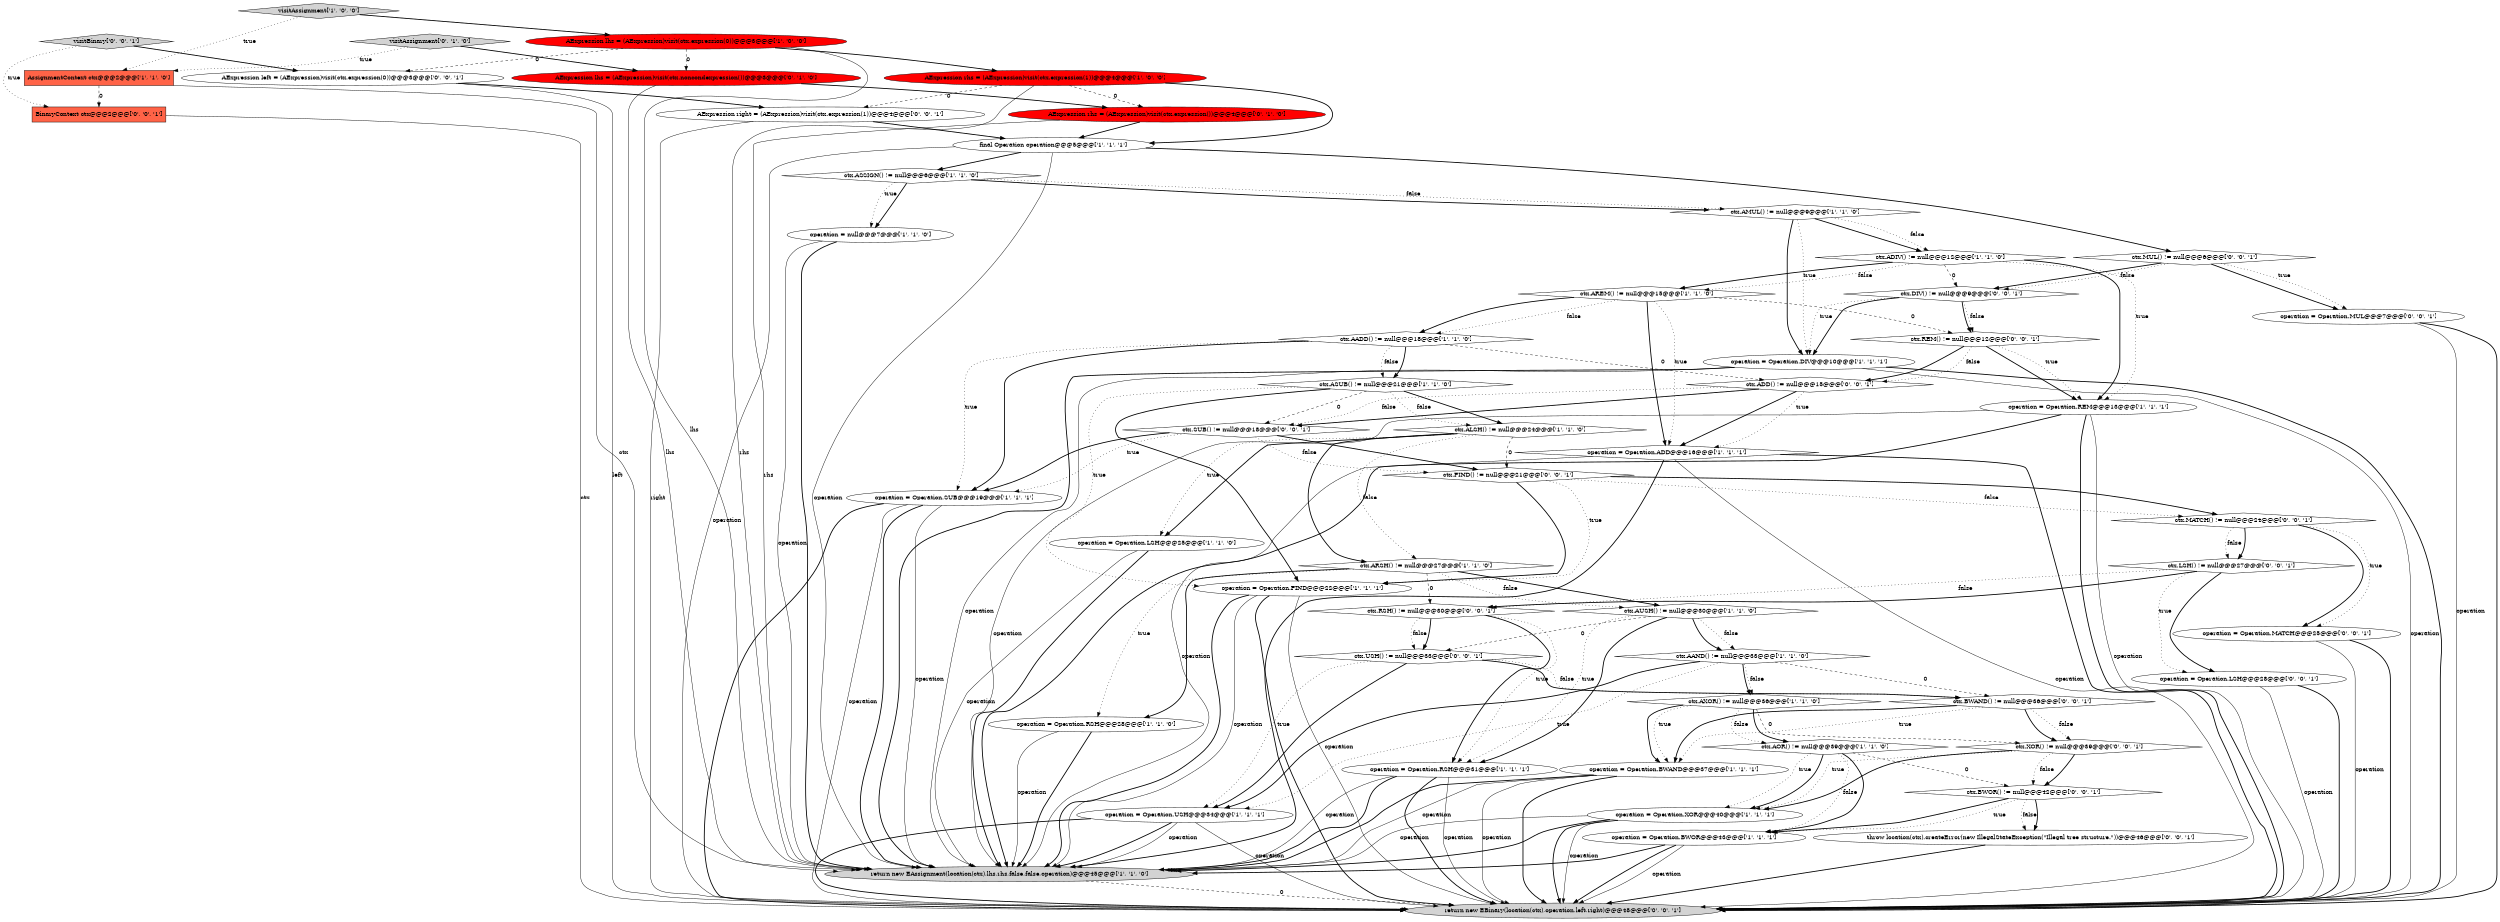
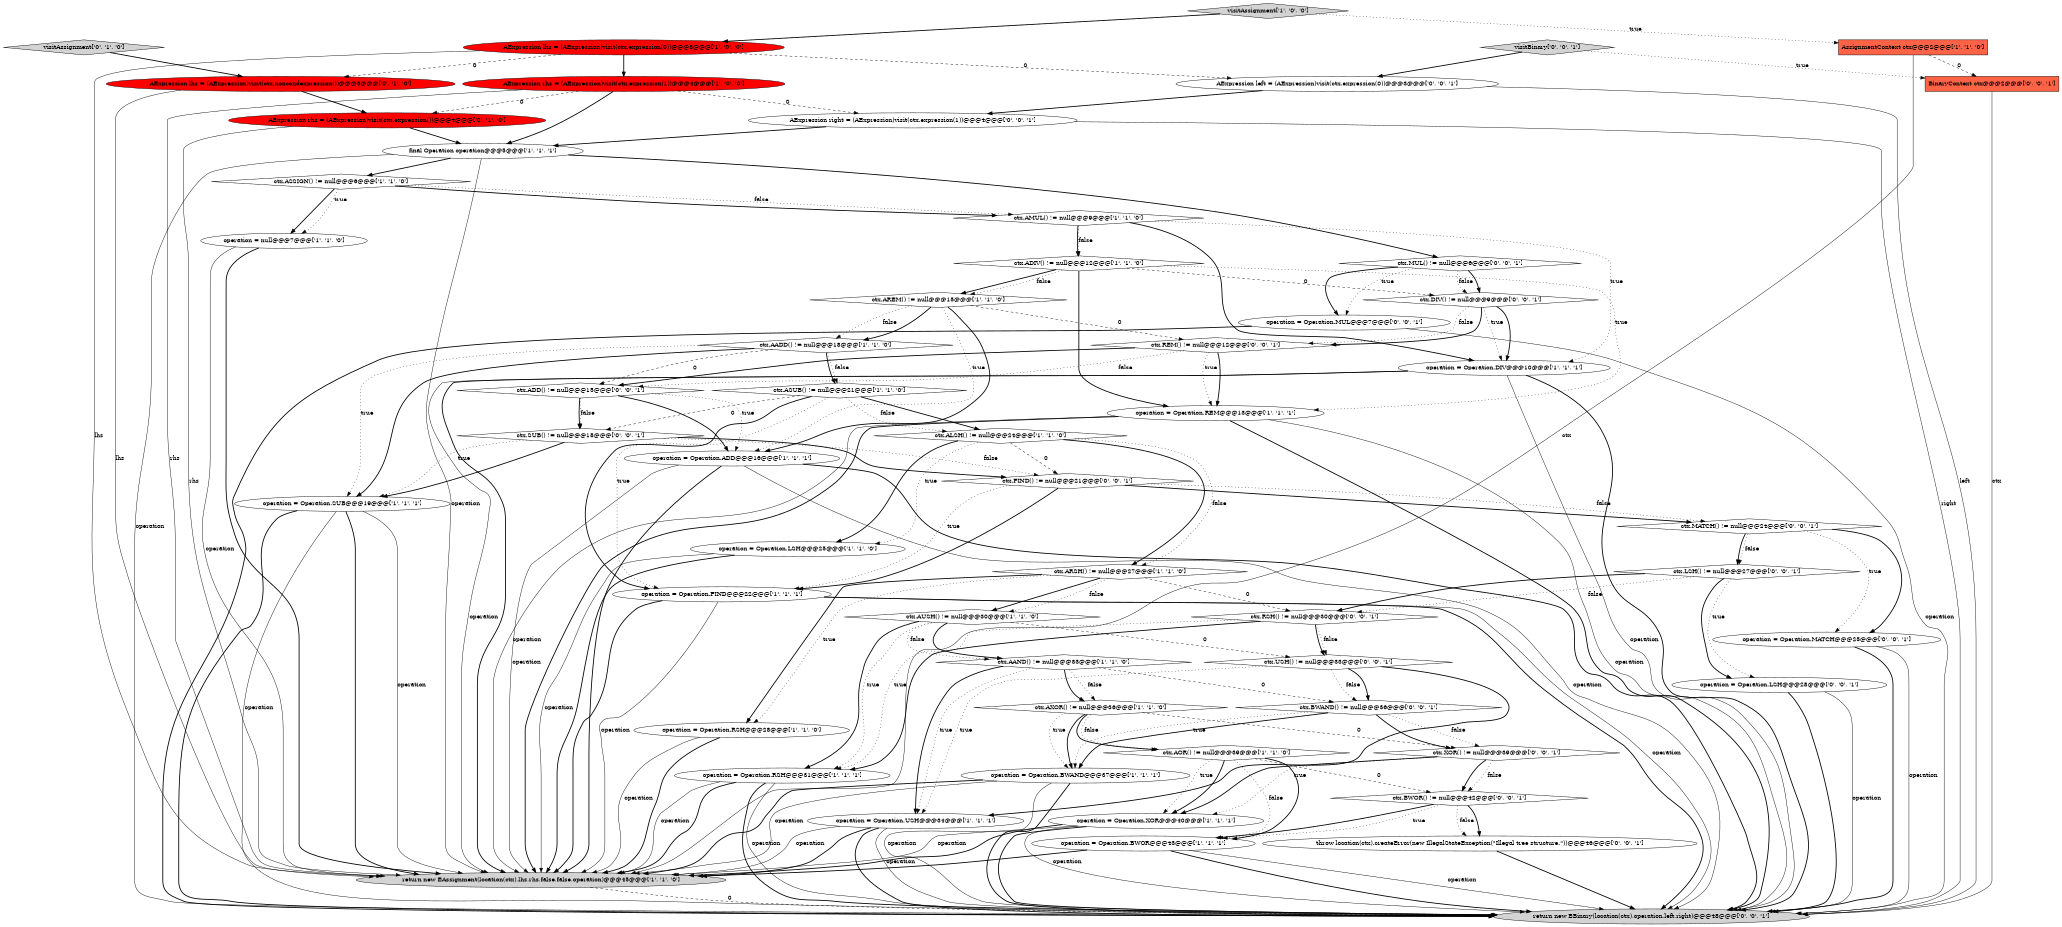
(294, 66) -> none
(1667, 453) -> (732, 458)
